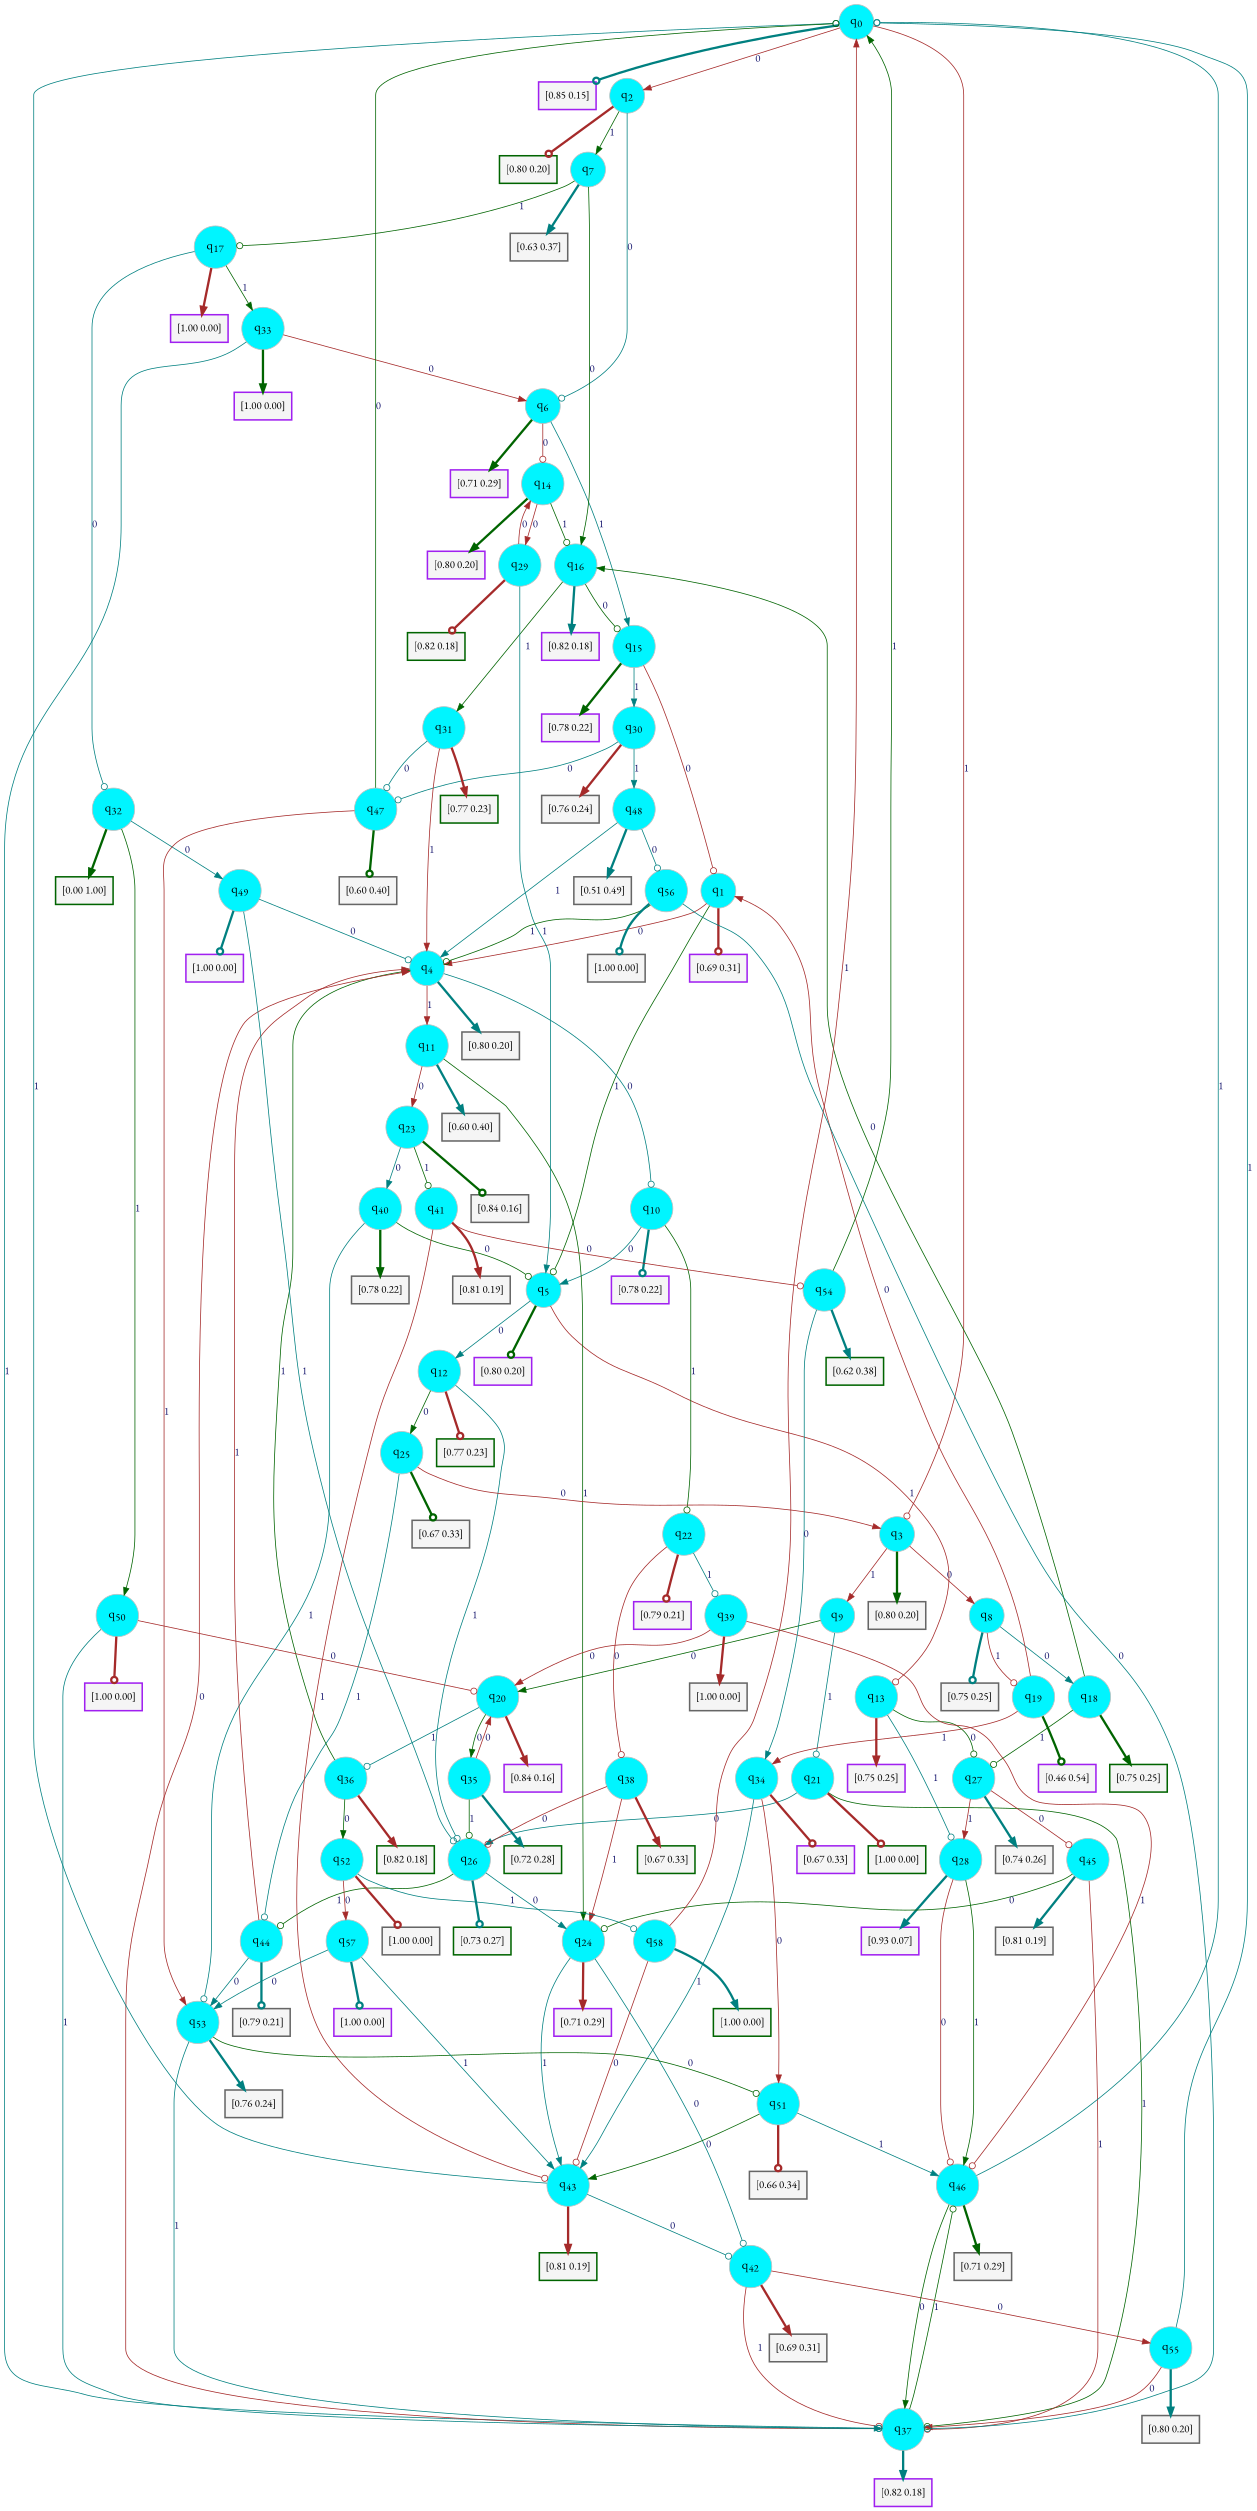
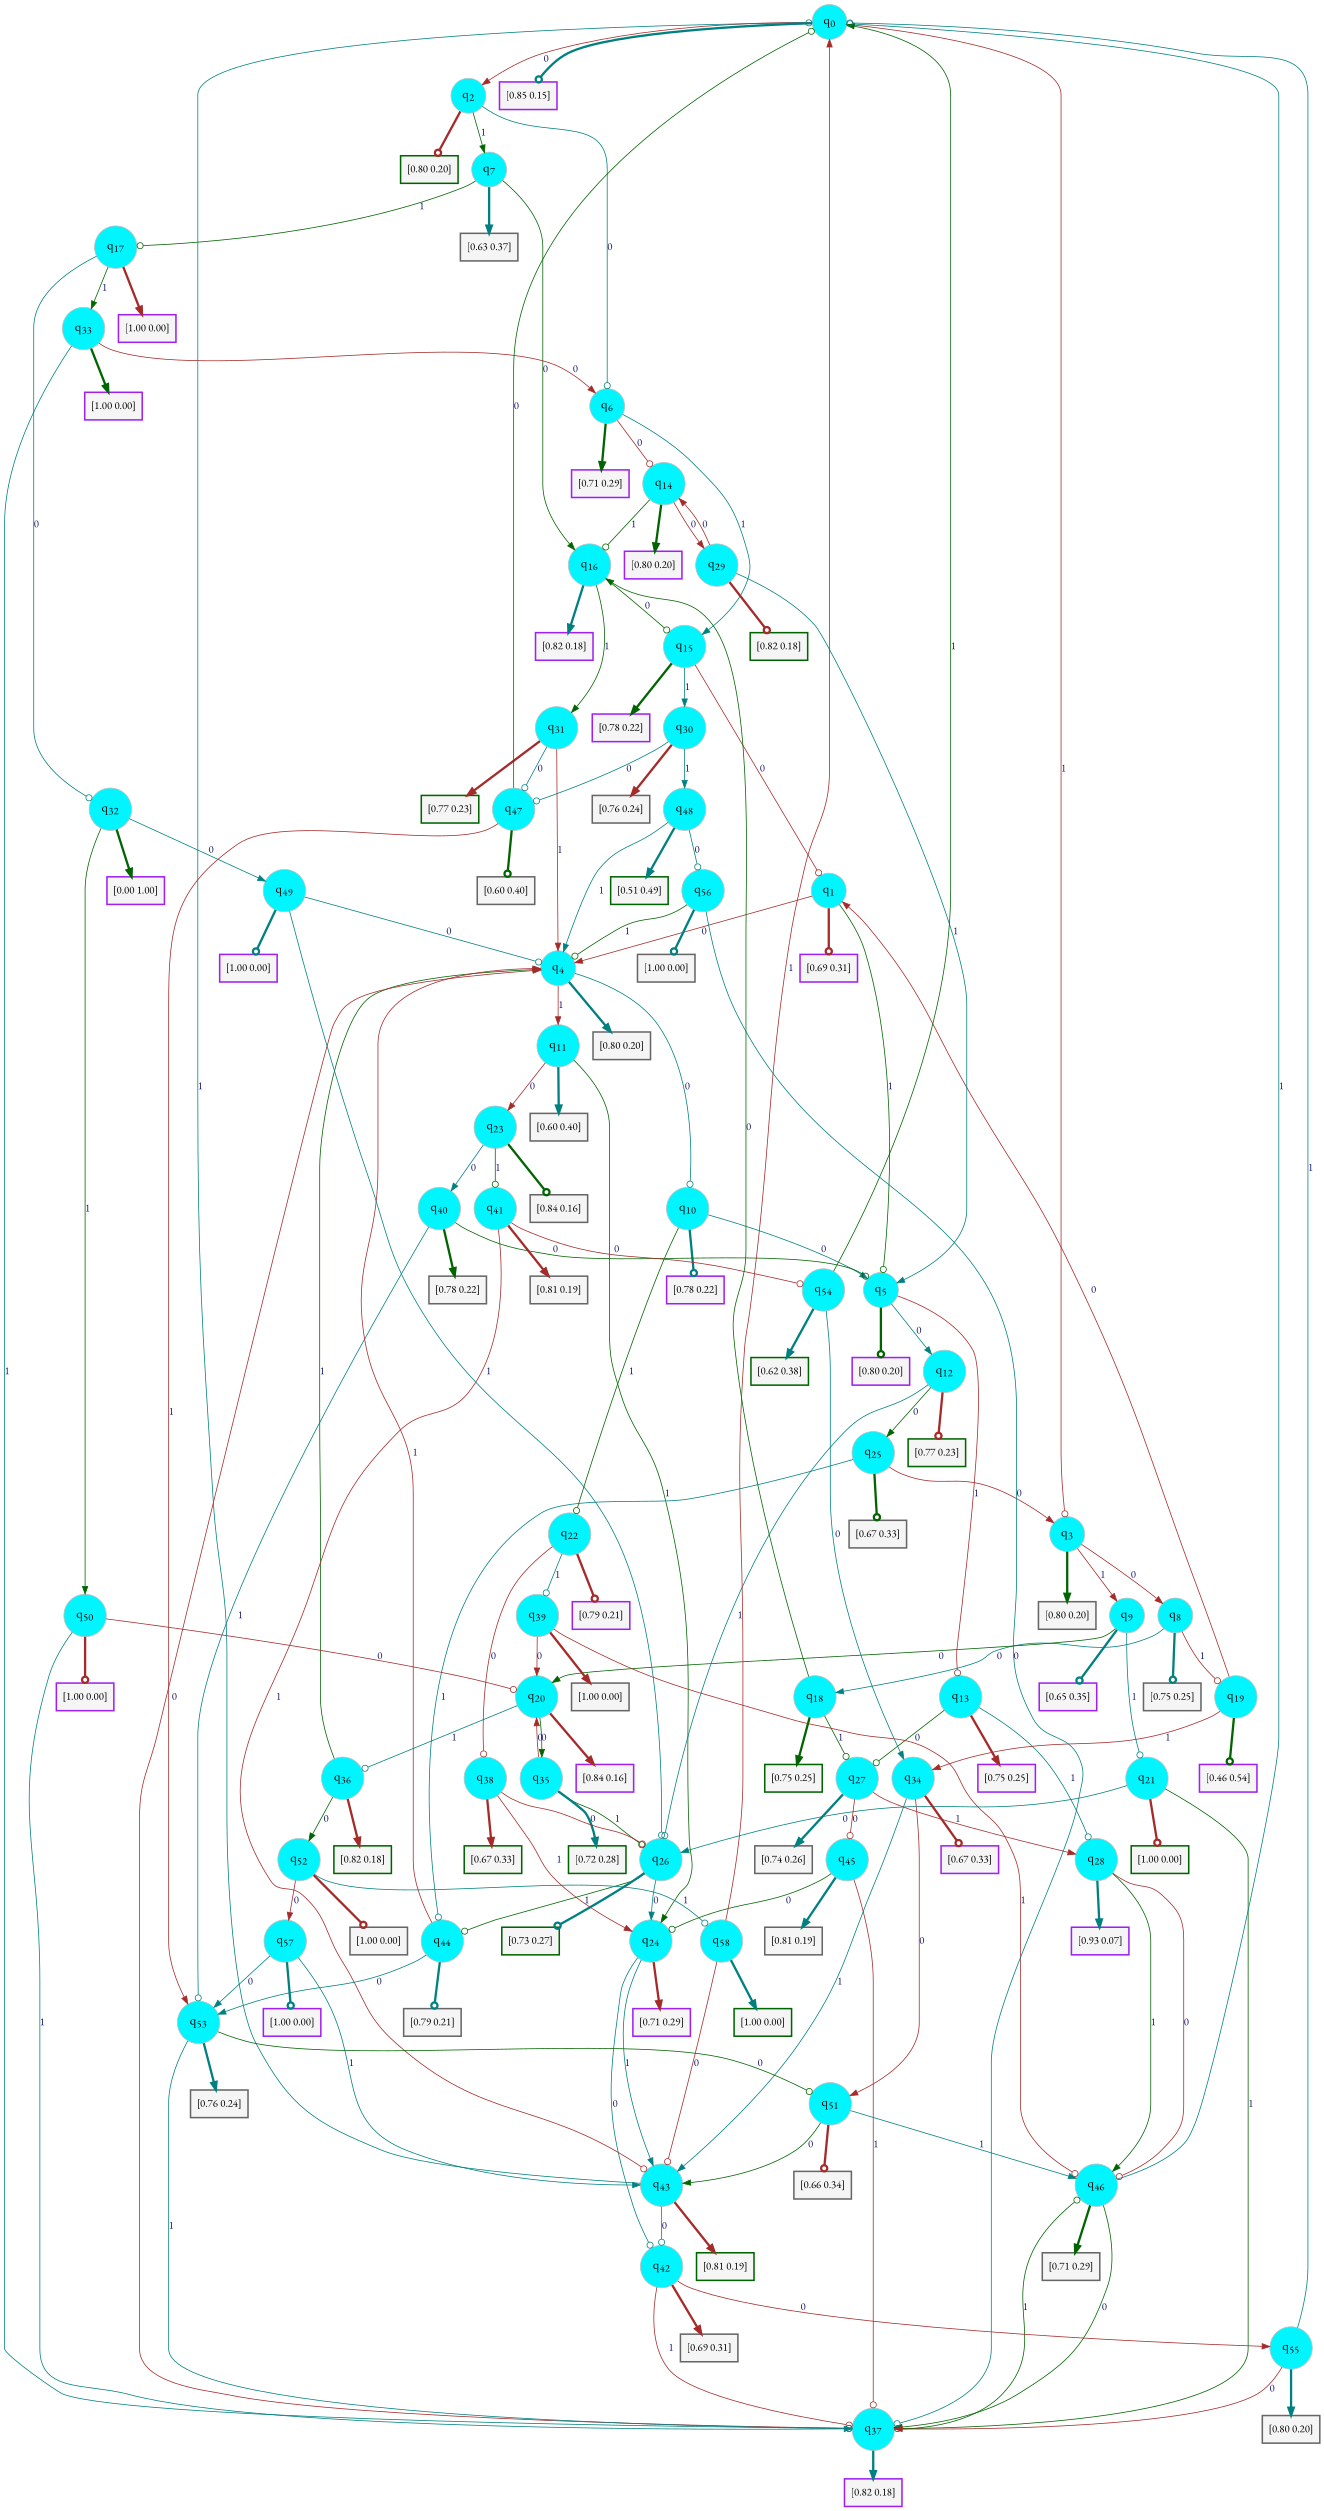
(84, 891) -> (136, 891)
(603, 891) -> (639, 891)
none -> (1068, 1697)
